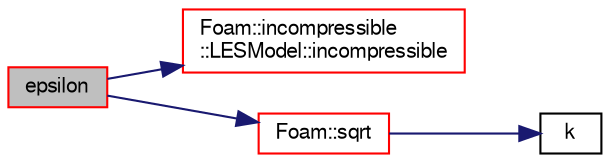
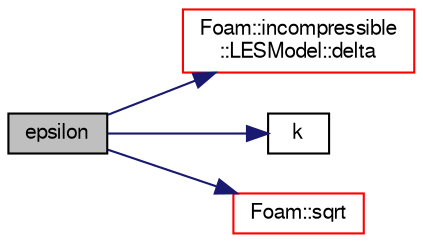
(324, 41) -> (299, 41)
(58, 87) -> (58, 134)
(454, 134) -> (177, 134)
